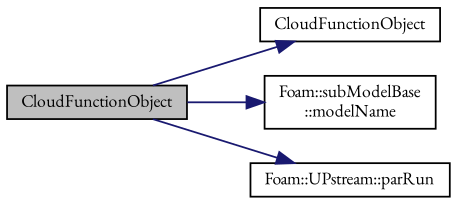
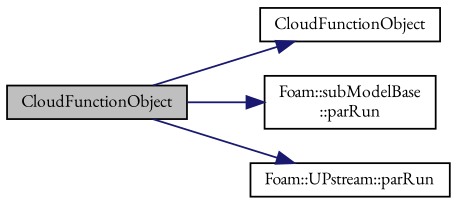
(350, 102) -> (350, 102)
